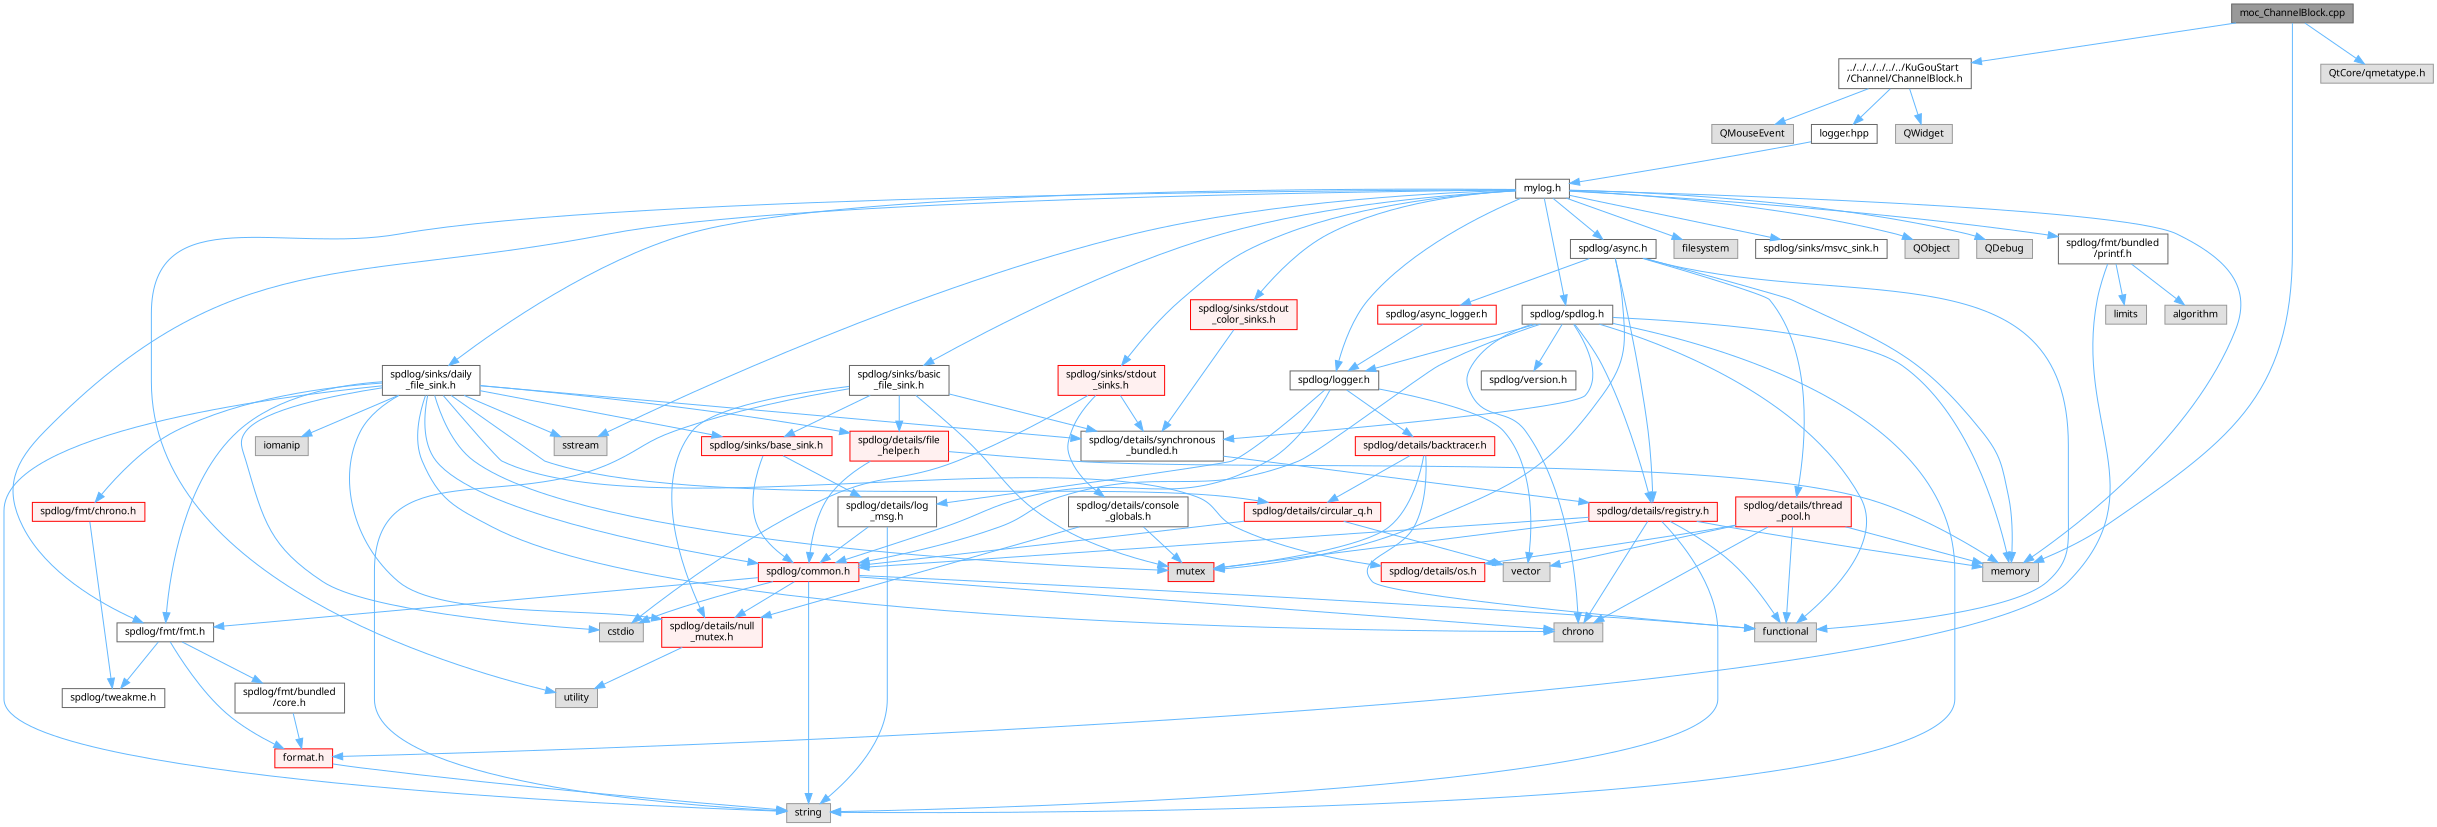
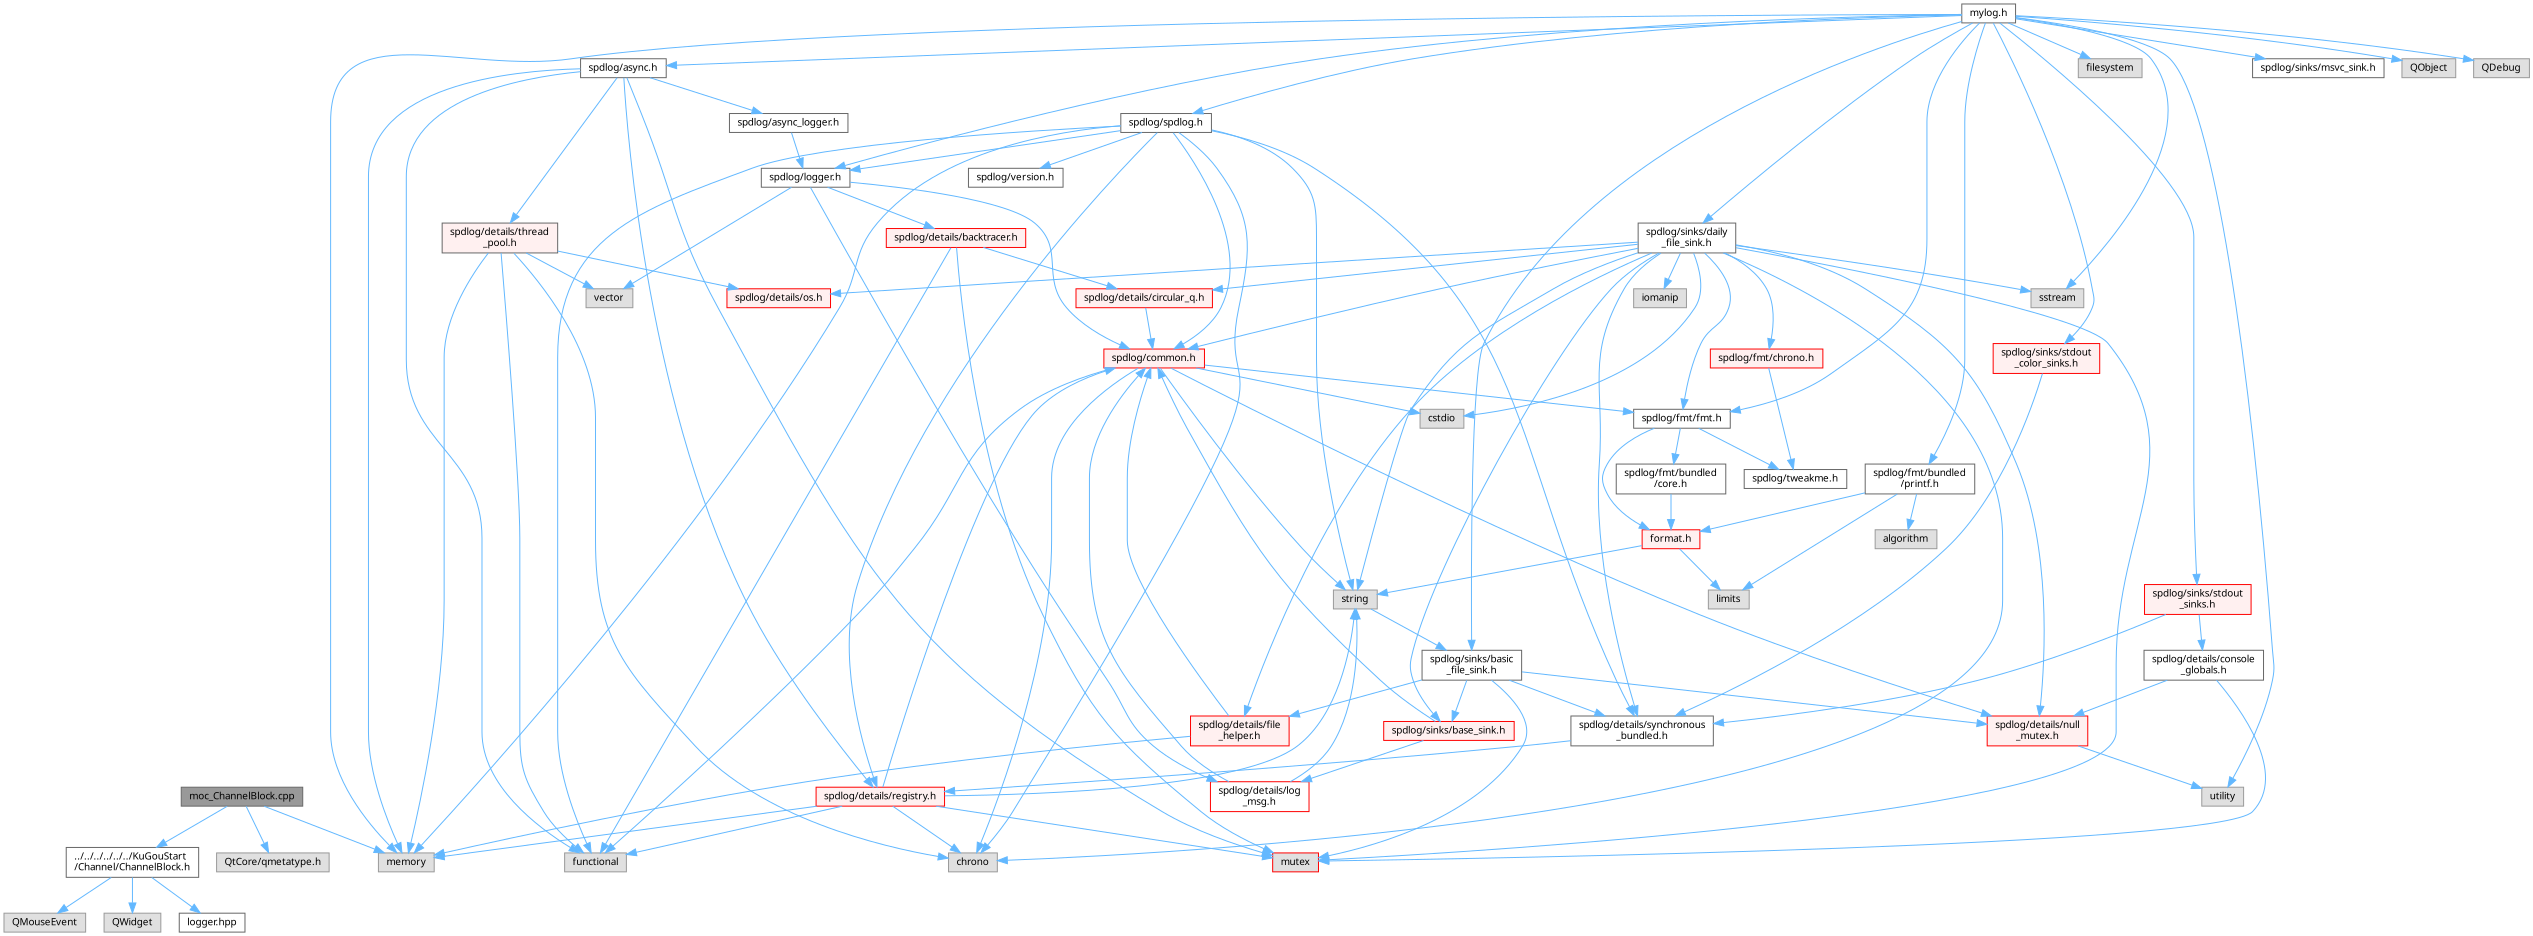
(1695, 162) -> none
(1437, 315) -> (789, 123)
(809, 507) -> none
(887, 512) -> (1260, 797)
(1793, 512) -> (500, 238)
(1437, 547) -> none
none -> (1696, 566)
(374, 583) -> (1404, 627)
